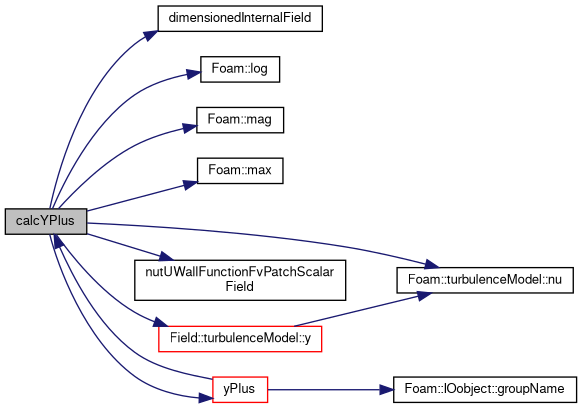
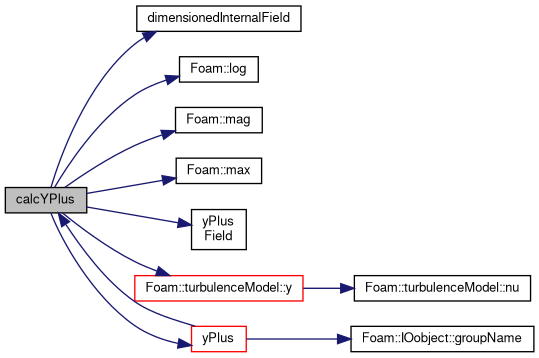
(257, 235) -> none
(240, 280) -> (219, 230)
(240, 339) -> (219, 288)
